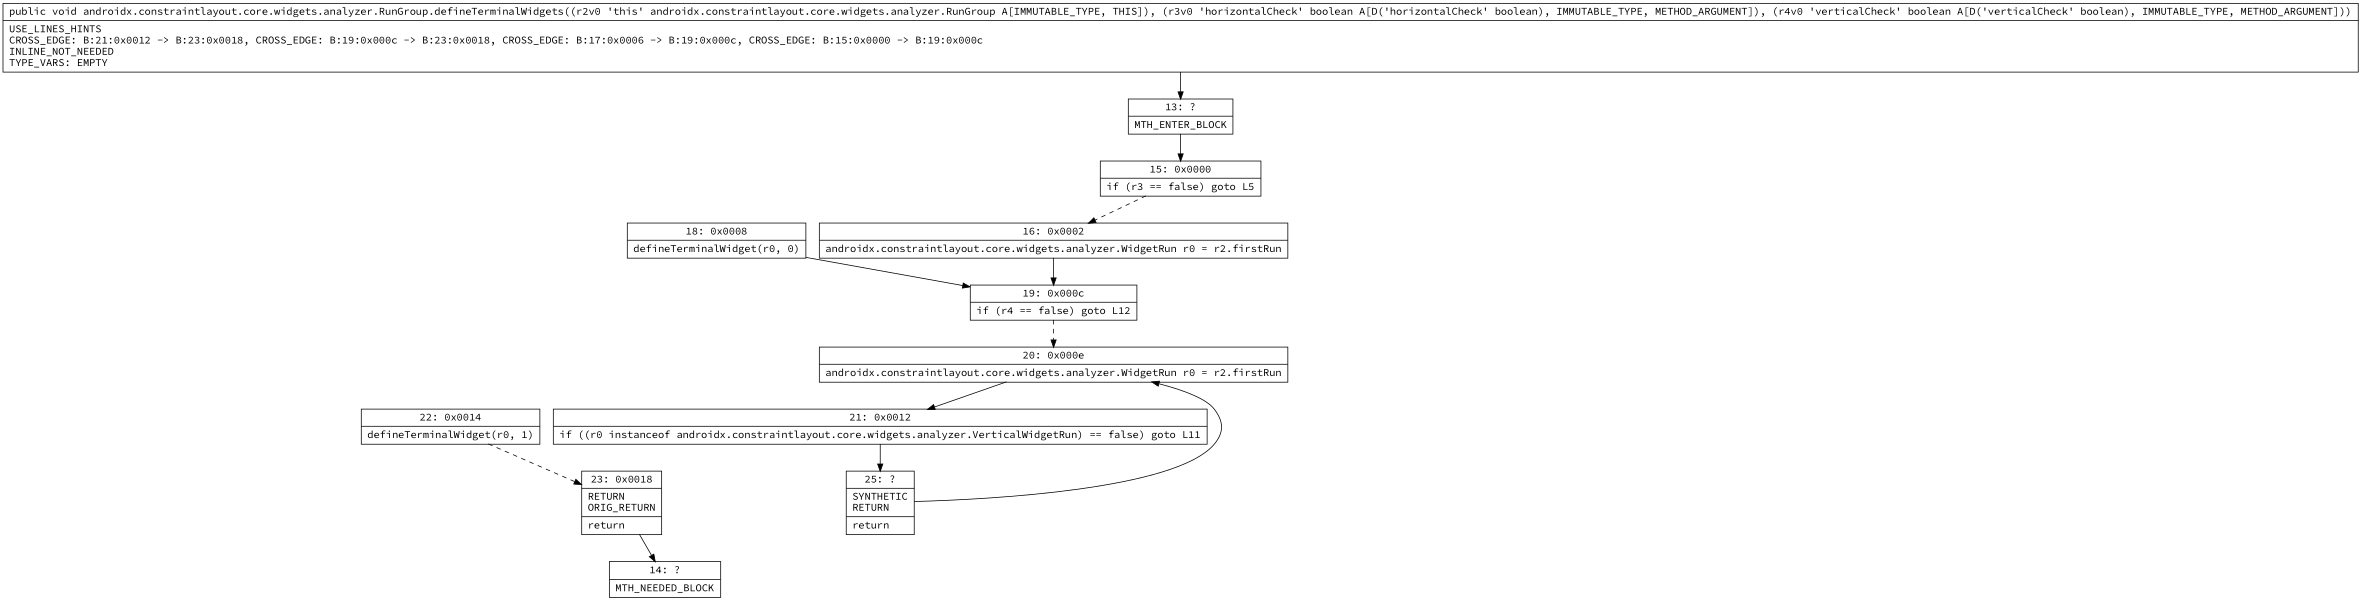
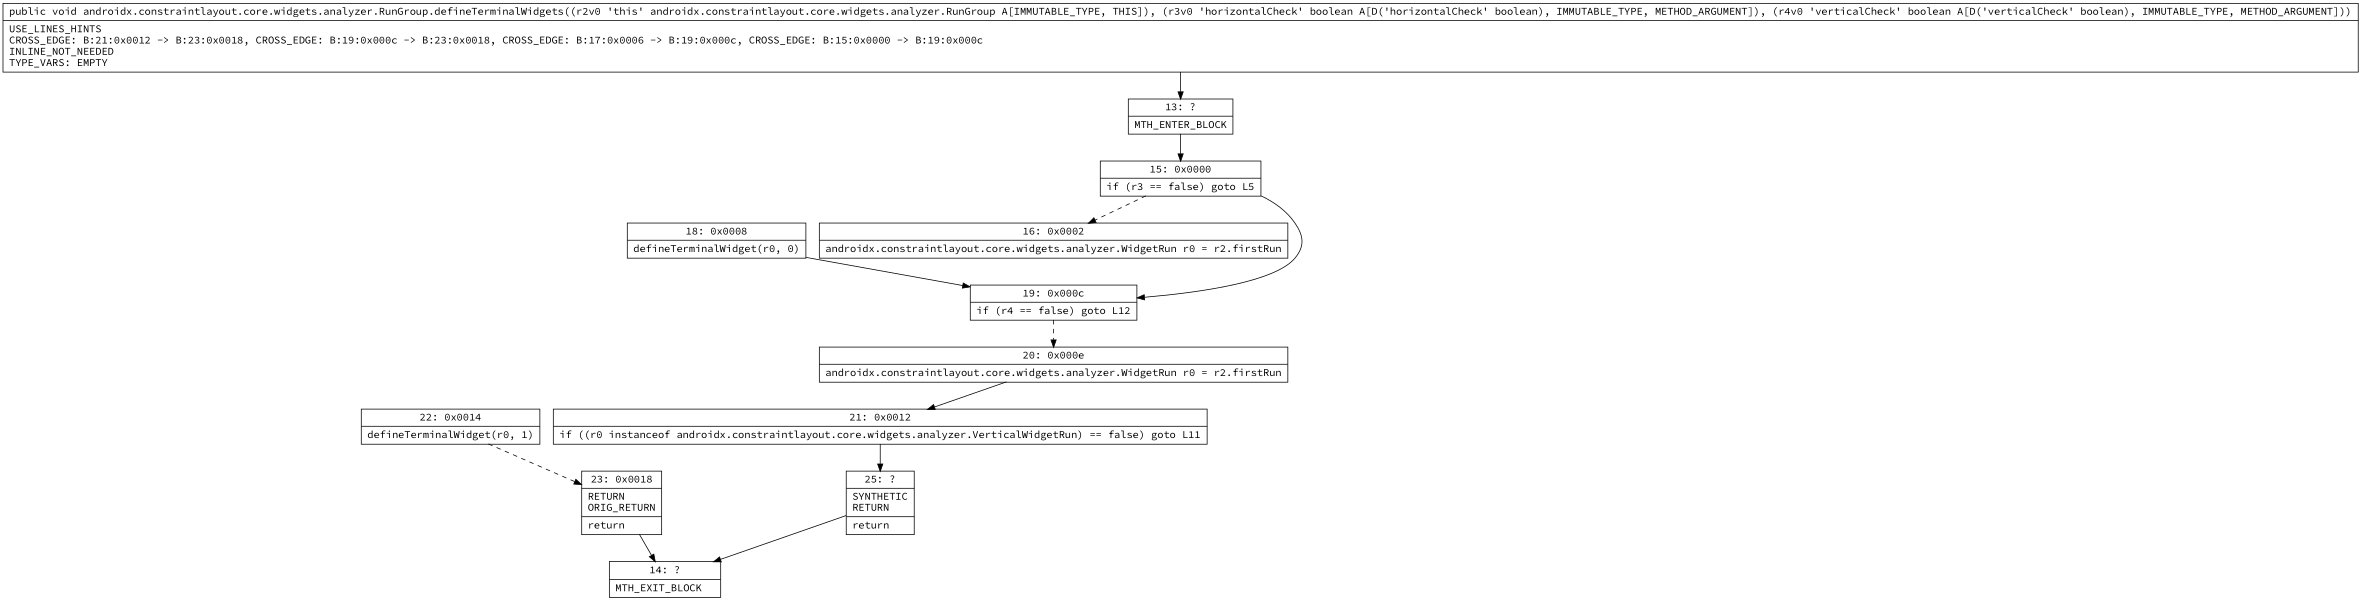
(1054, 268) -> (1263, 277)
(1118, 483) -> (783, 537)
(665, 588) -> (659, 588)
